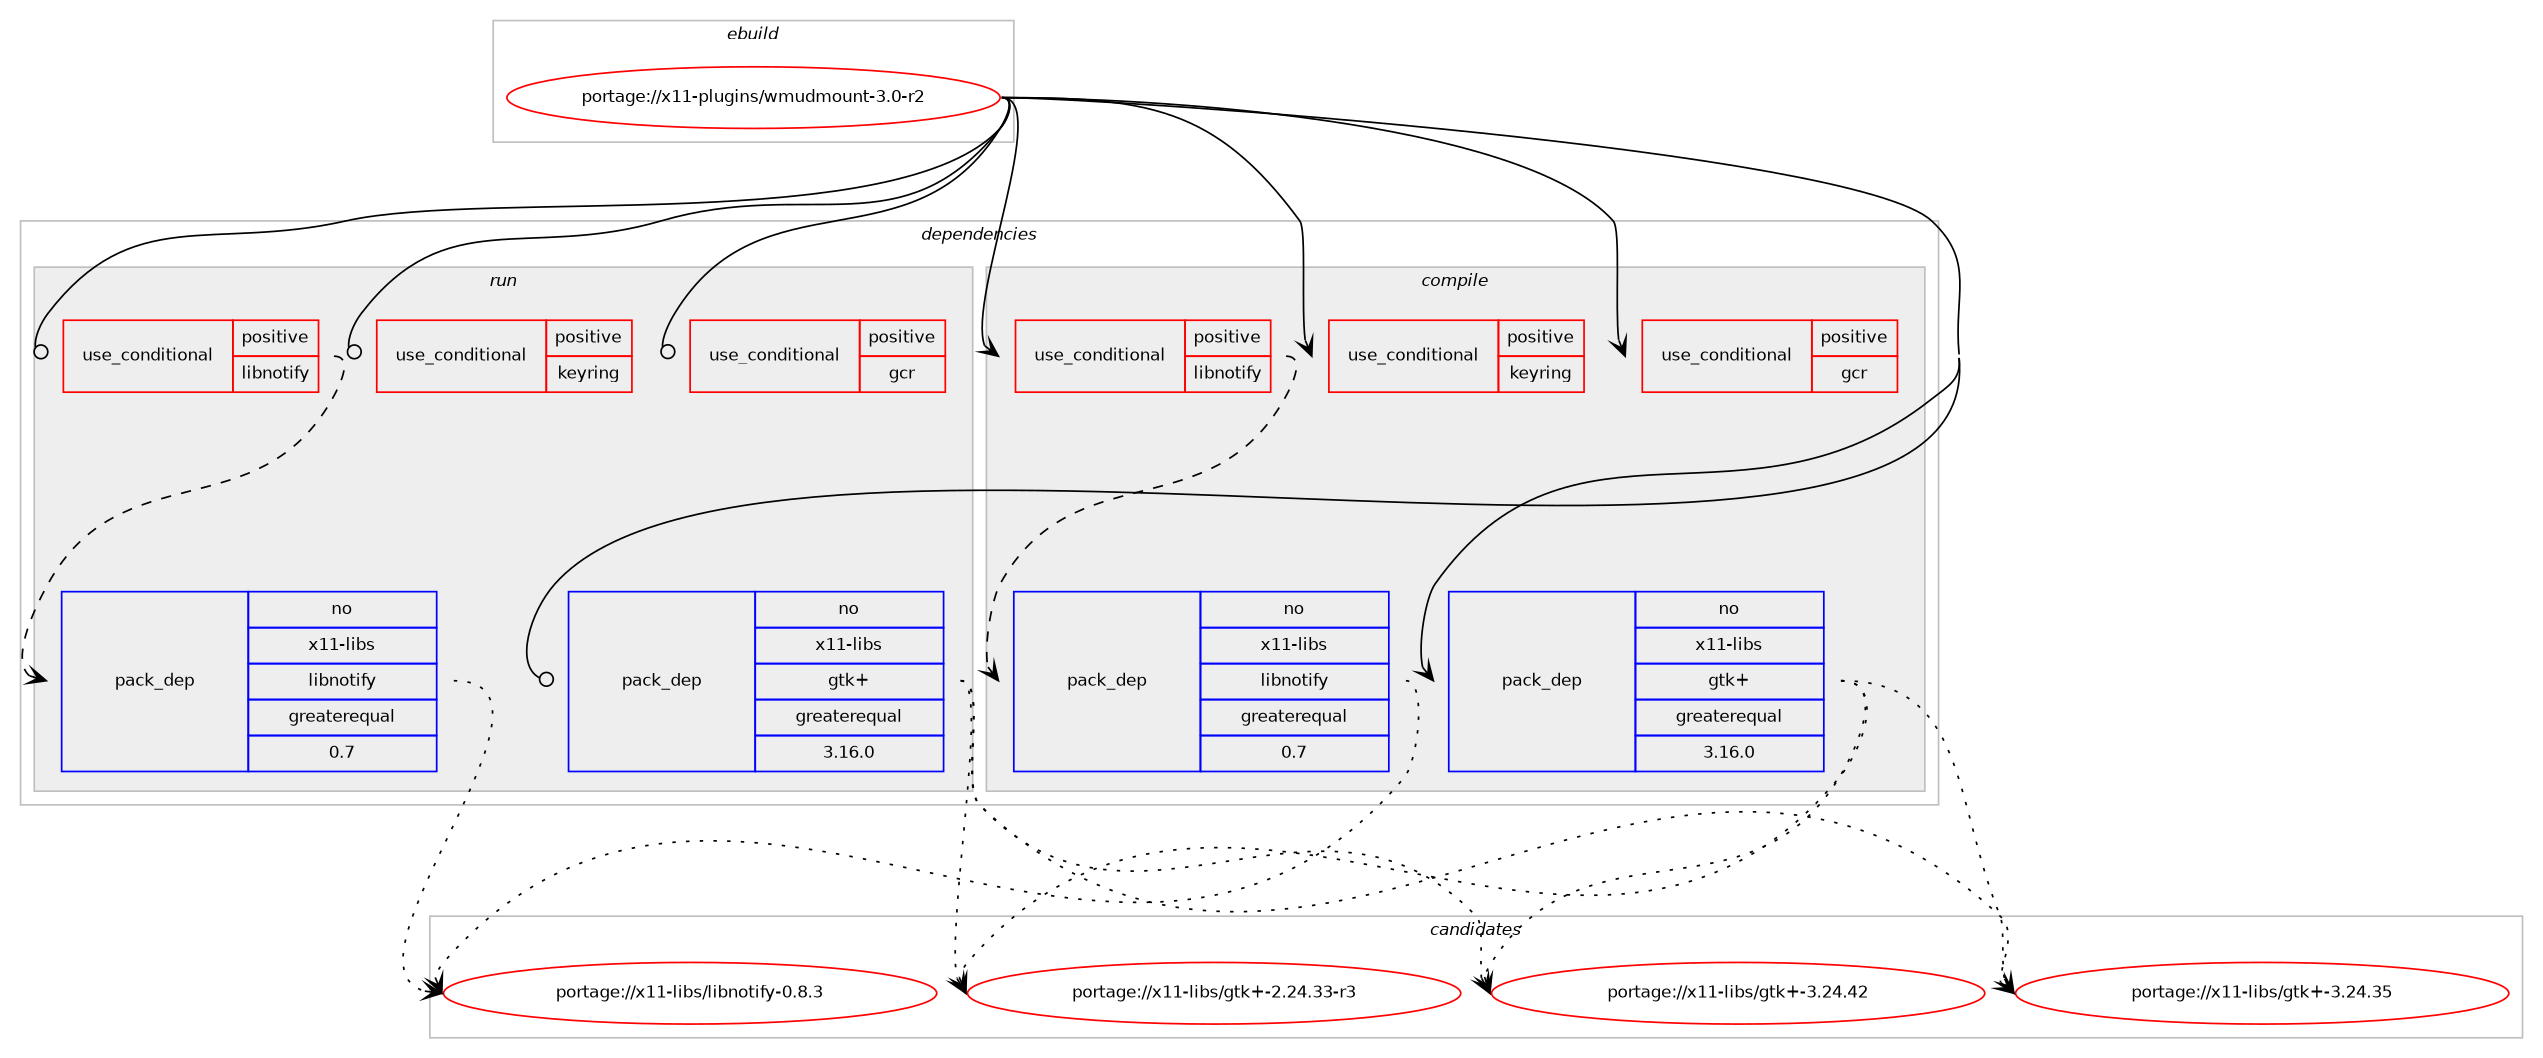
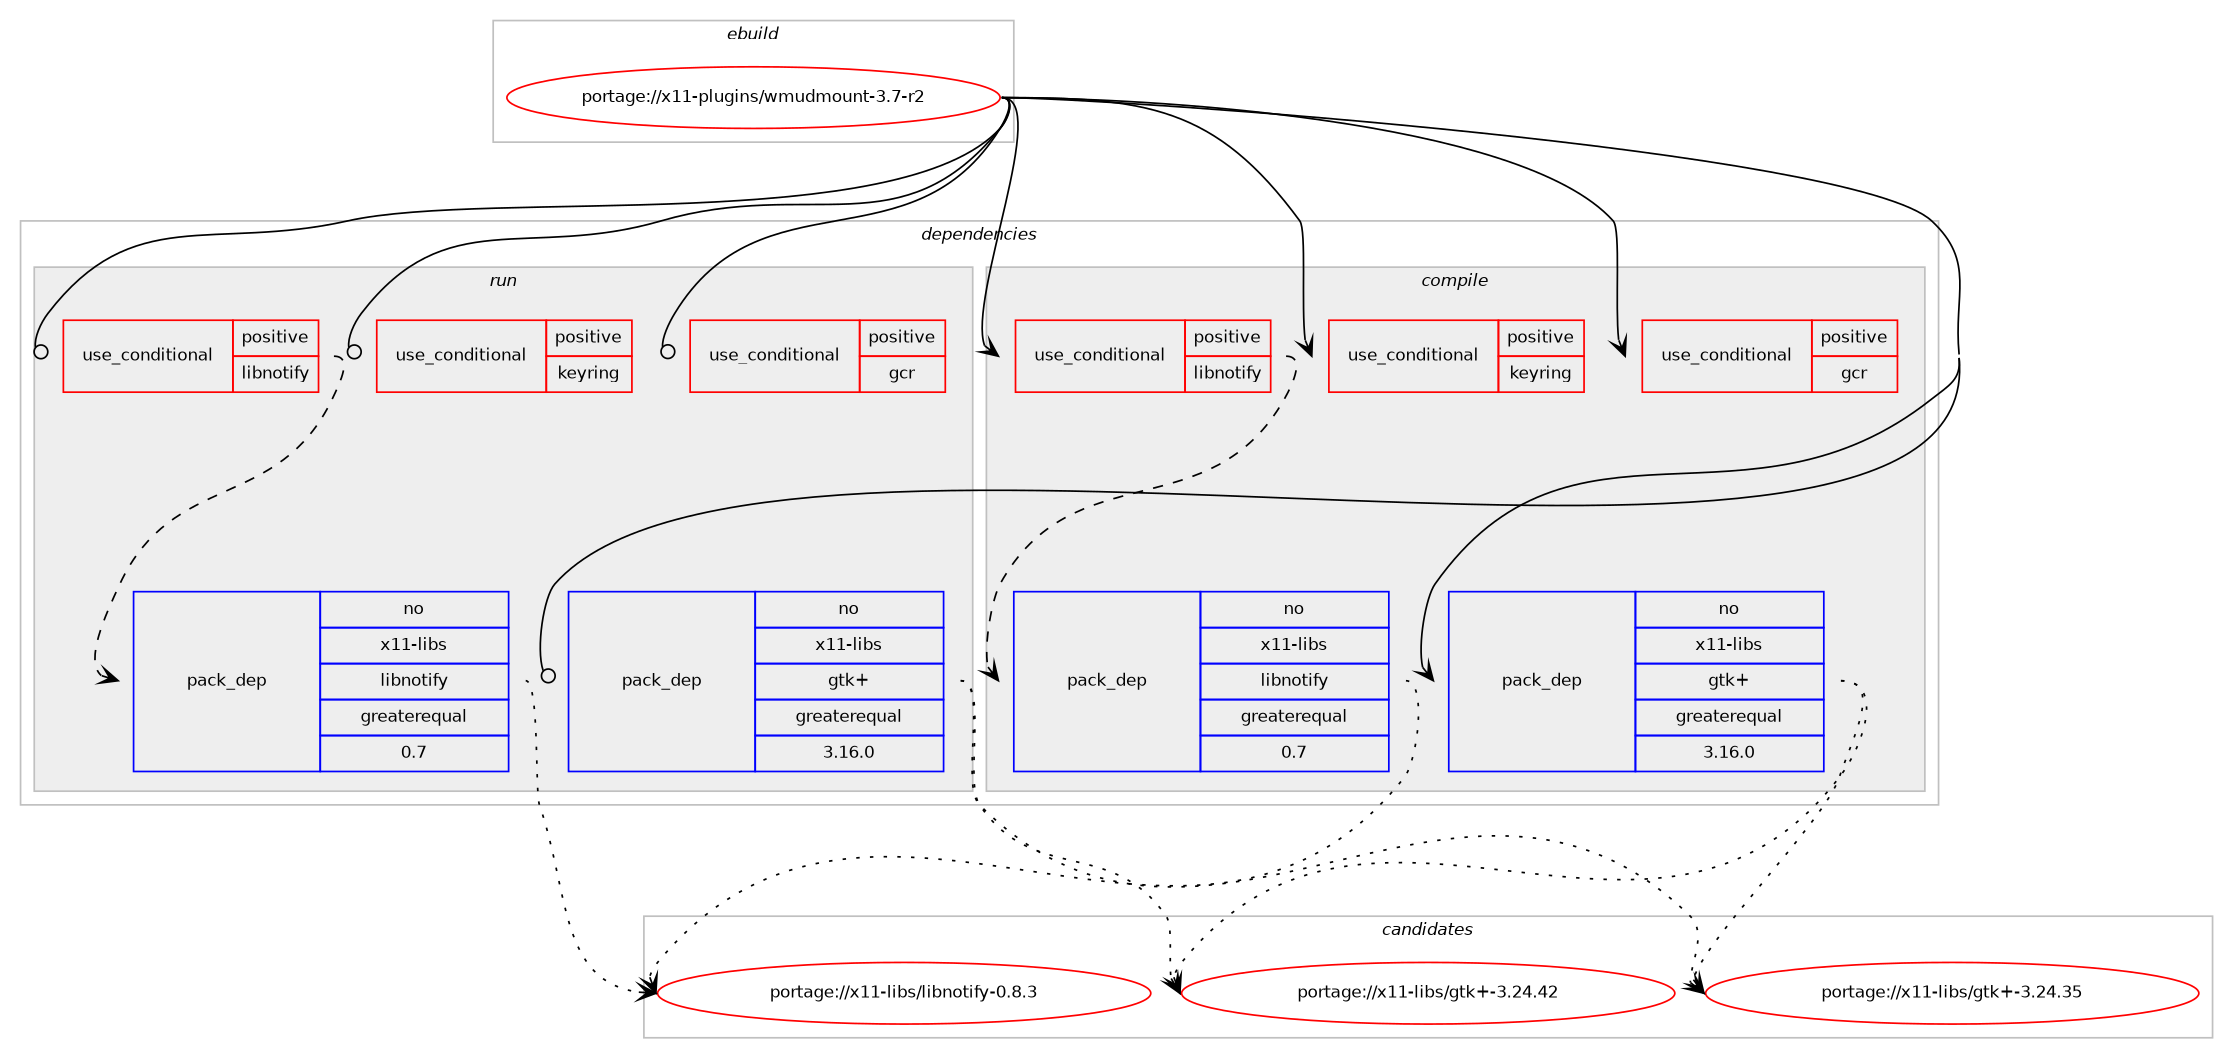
(754, 98) -> (754, 98)
(1214, 993) -> none
